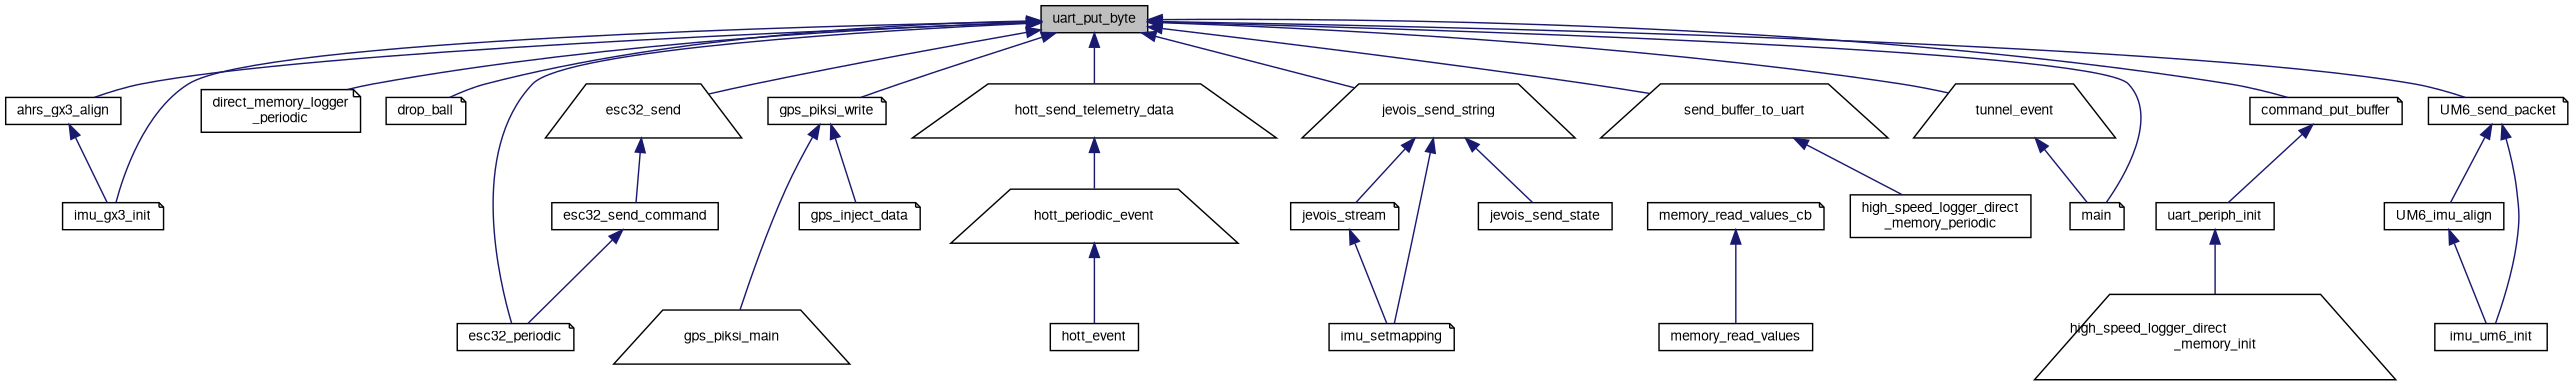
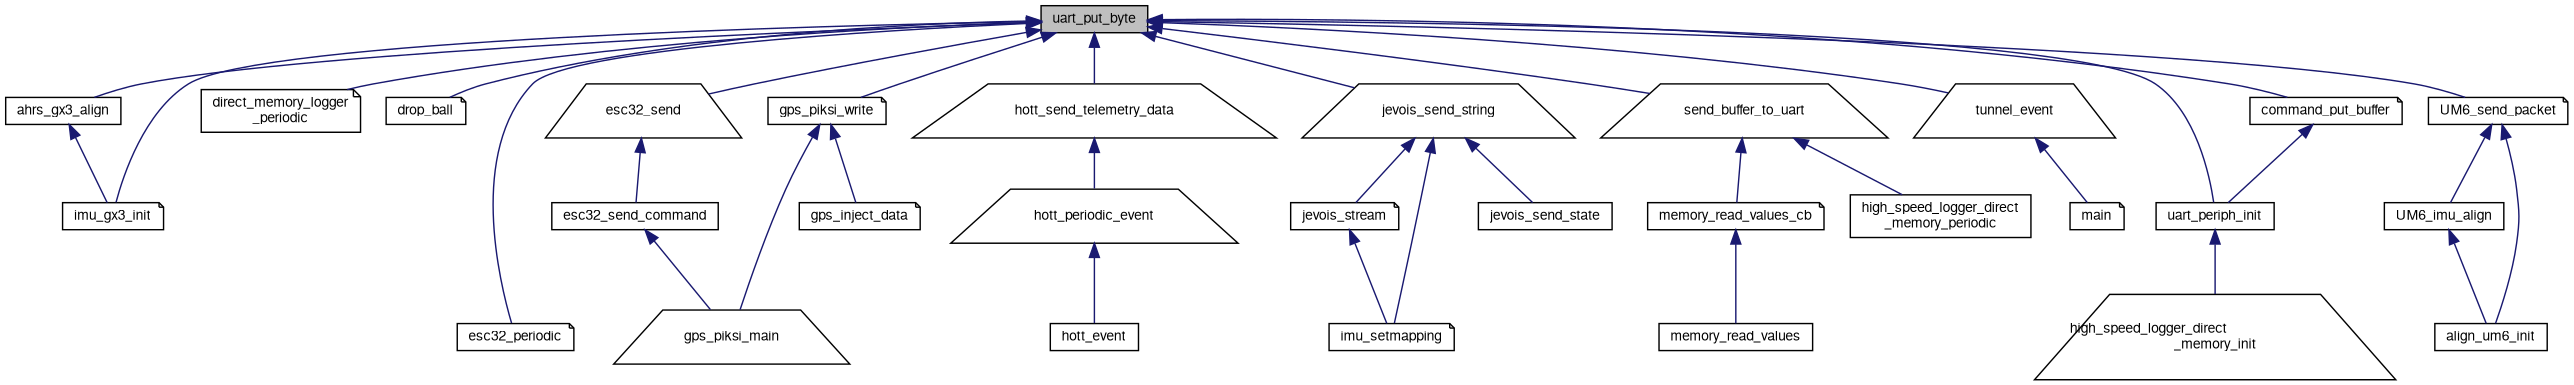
(1712, 42) -> (1729, 32)
none -> (1739, 178)
(570, 282) -> (682, 275)
(2491, 337) -> (2491, 337)
